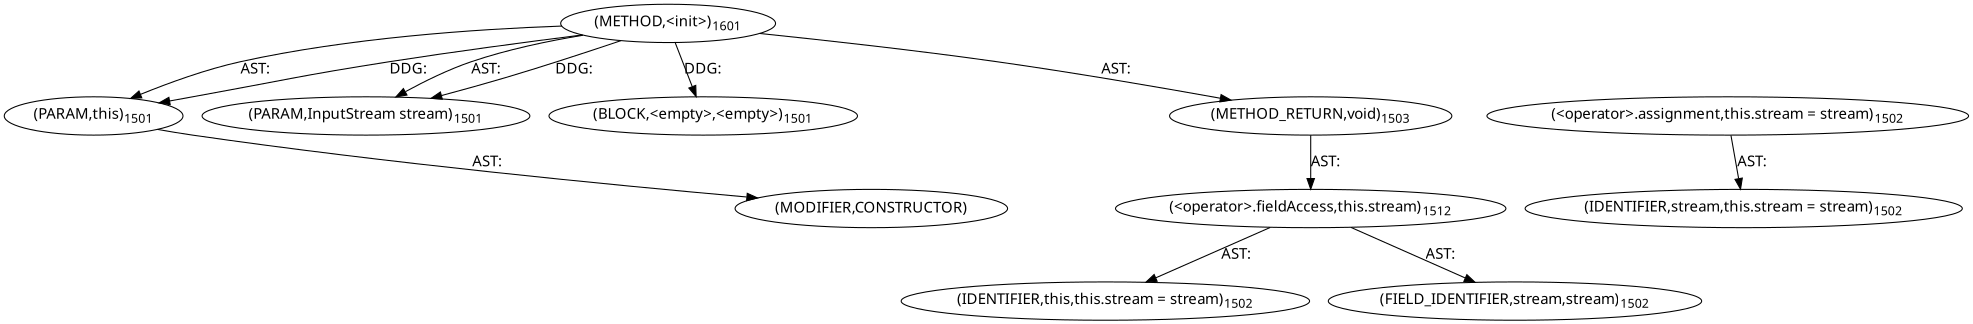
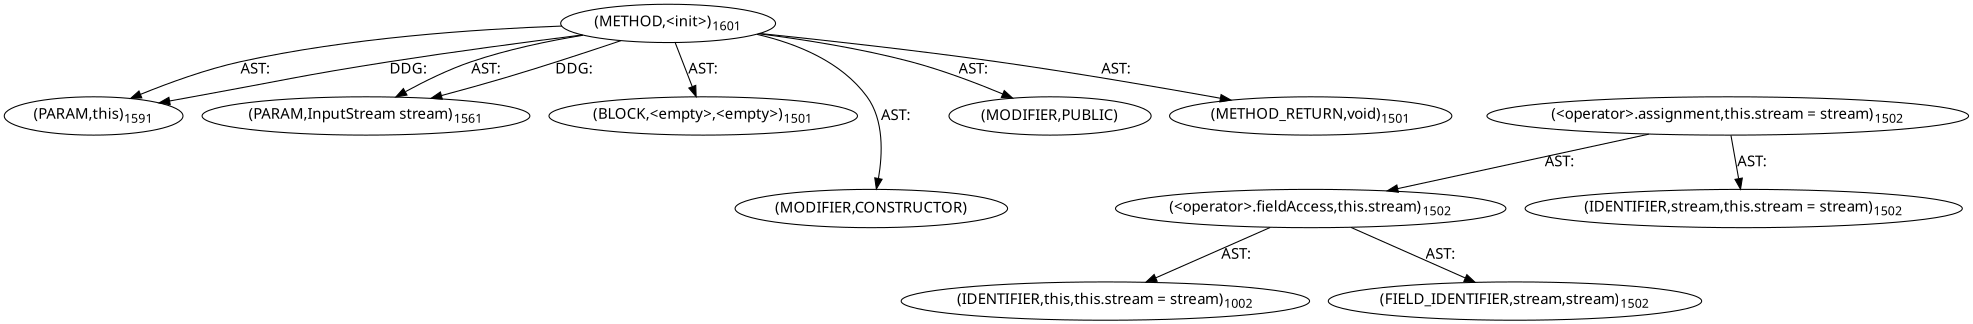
(705, 70) -> (705, 70)
(139, 114) -> (139, 114)
(469, 114) -> (469, 114)
(1396, 114) -> (1396, 114)
none -> (1050, 116)
(1311, 157) -> (1523, 161)
(451, 168) -> (852, 80)
(1437, 207) -> (1437, 207)
(1239, 299) -> (1239, 299)
